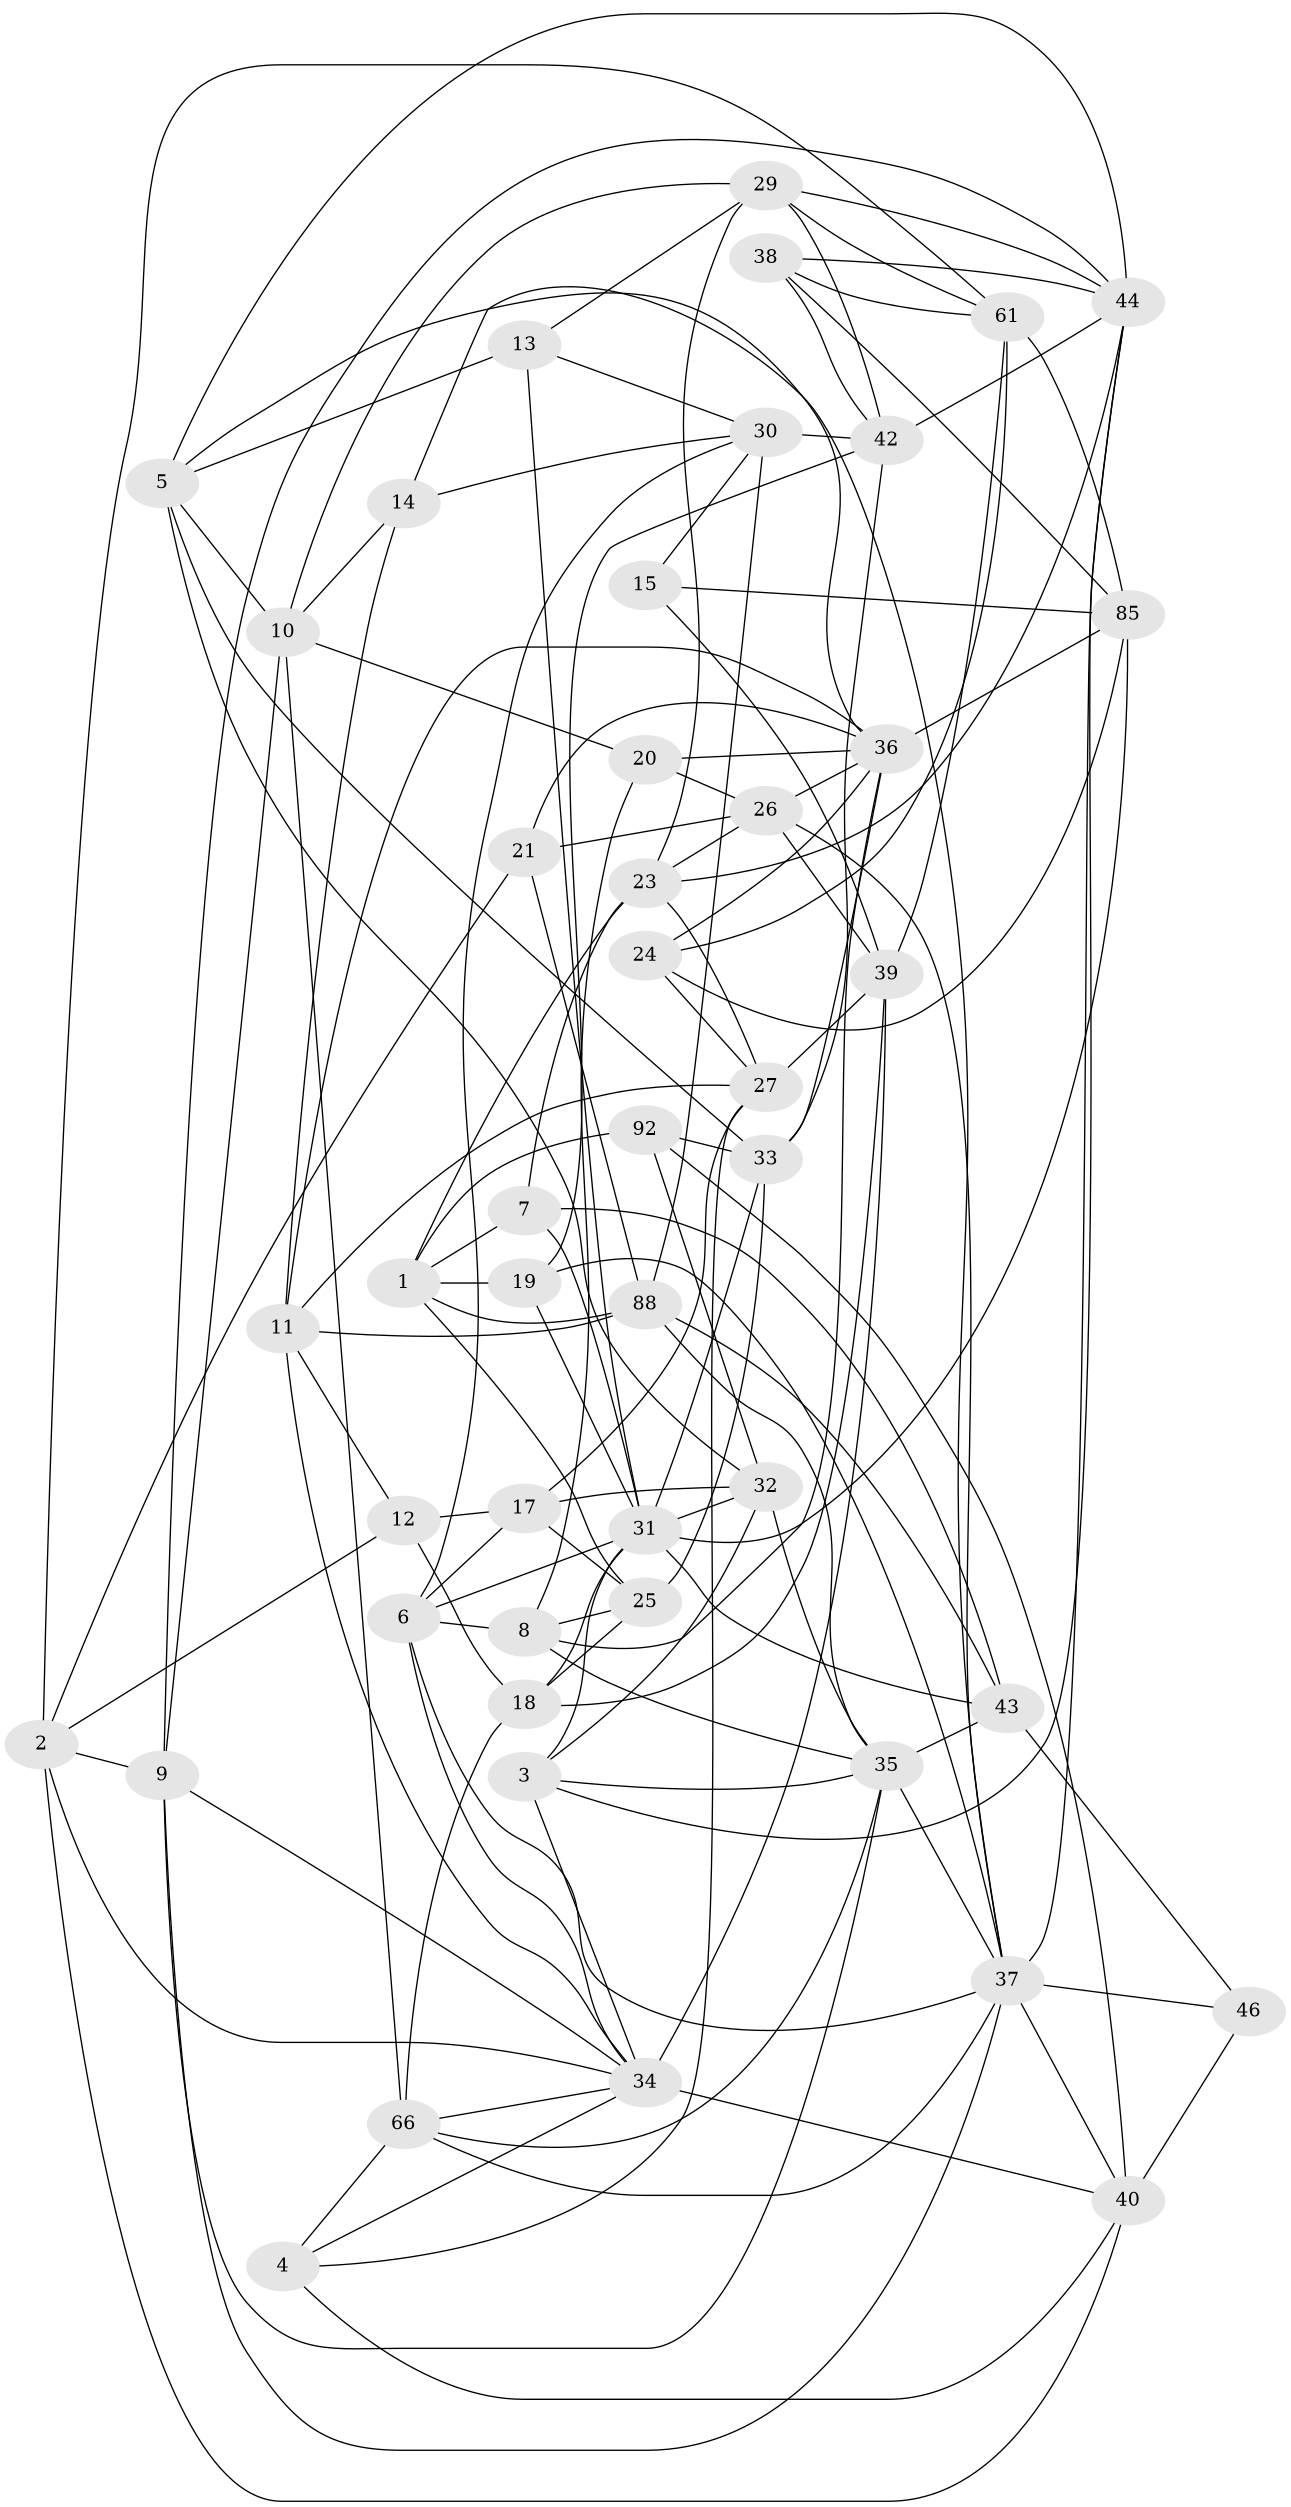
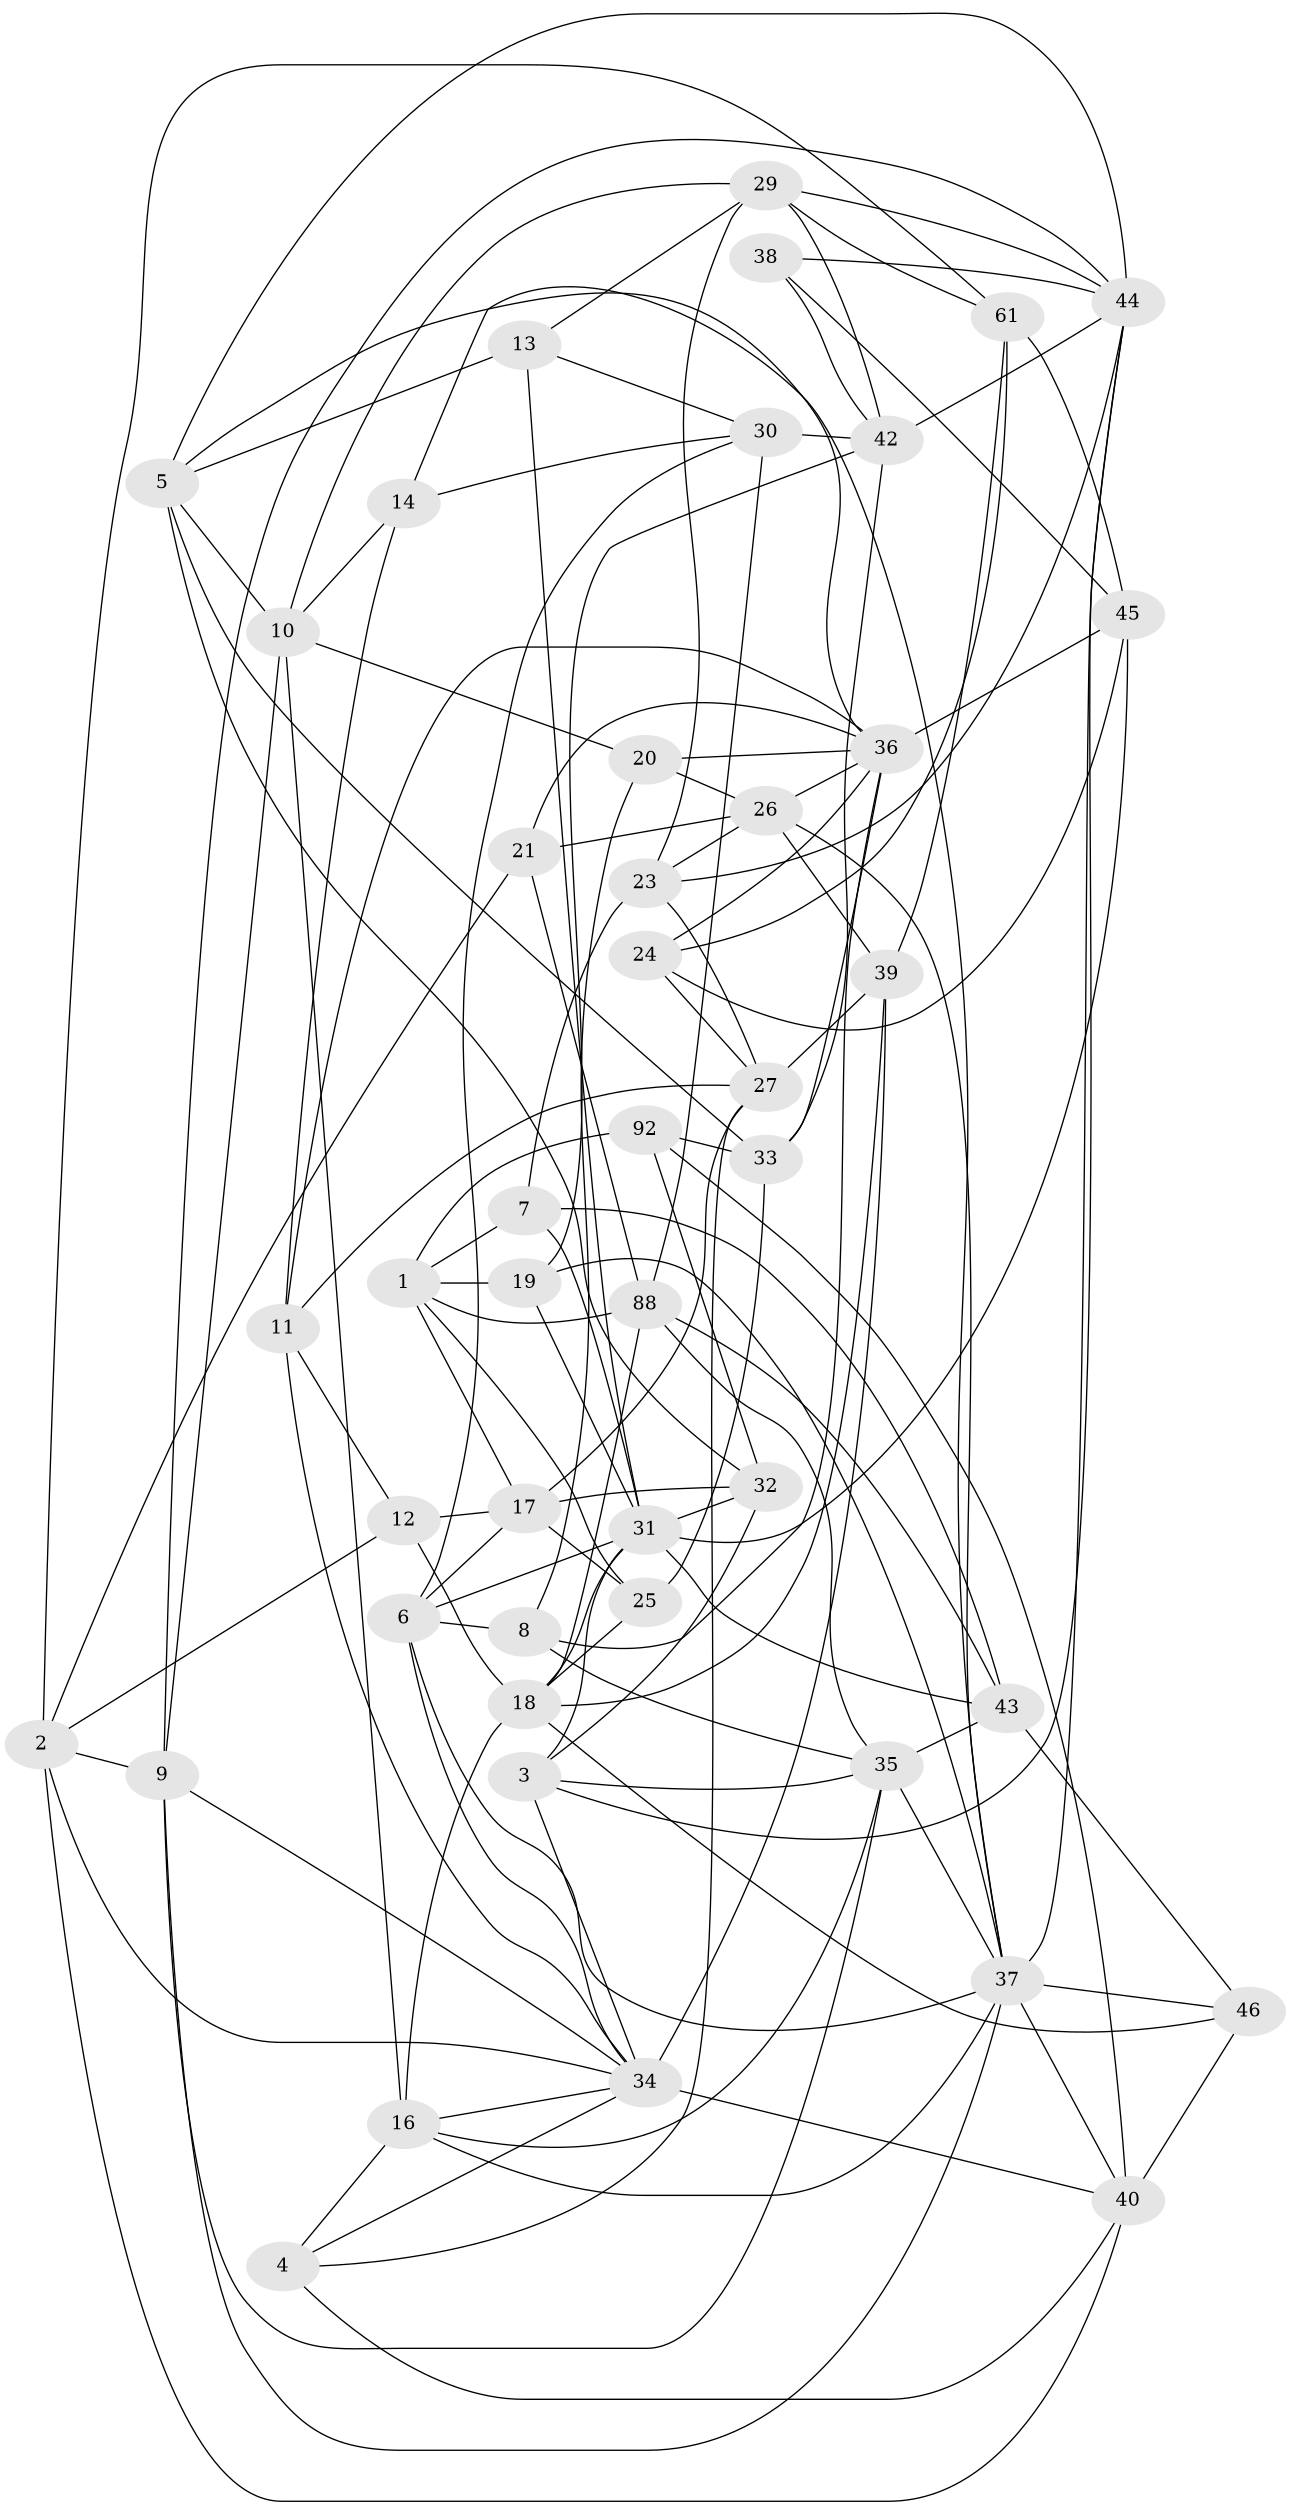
(881, 303) -> none
(645, 585) -> none
(1128, 615) -> (1128, 615)
(515, 1066) -> (462, 1391)
(467, 1336) -> (602, 1510)
(700, 1378) -> none
(574, 1620) -> none
(811, 1632) -> none
none -> (837, 1941)
(404, 2124) -> (404, 2124)
